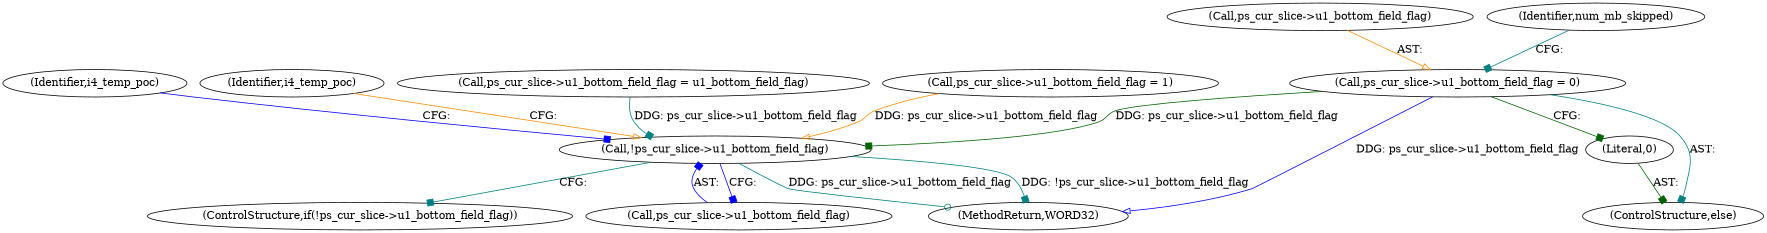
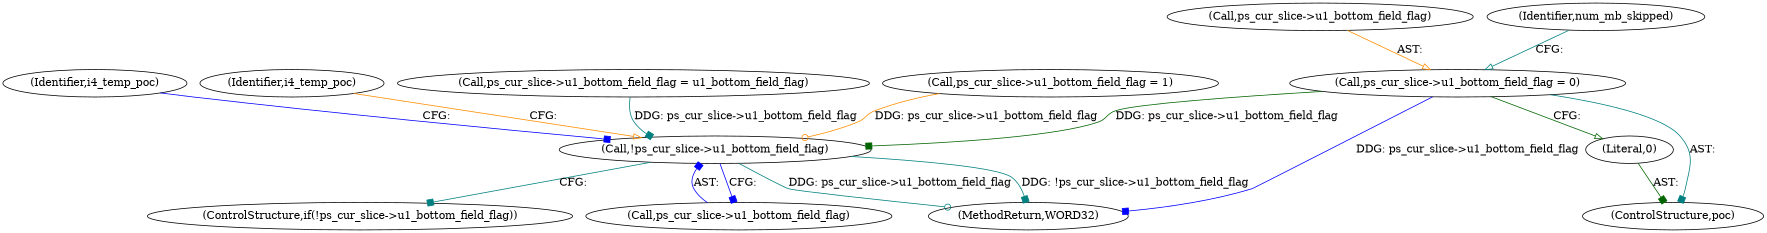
(1531, 48) -> (1531, 48)
(872, 112) -> (872, 112)
(1543, 116) -> (1543, 116)
(1287, 171) -> (1287, 171)
(1673, 216) -> (1673, 216)
